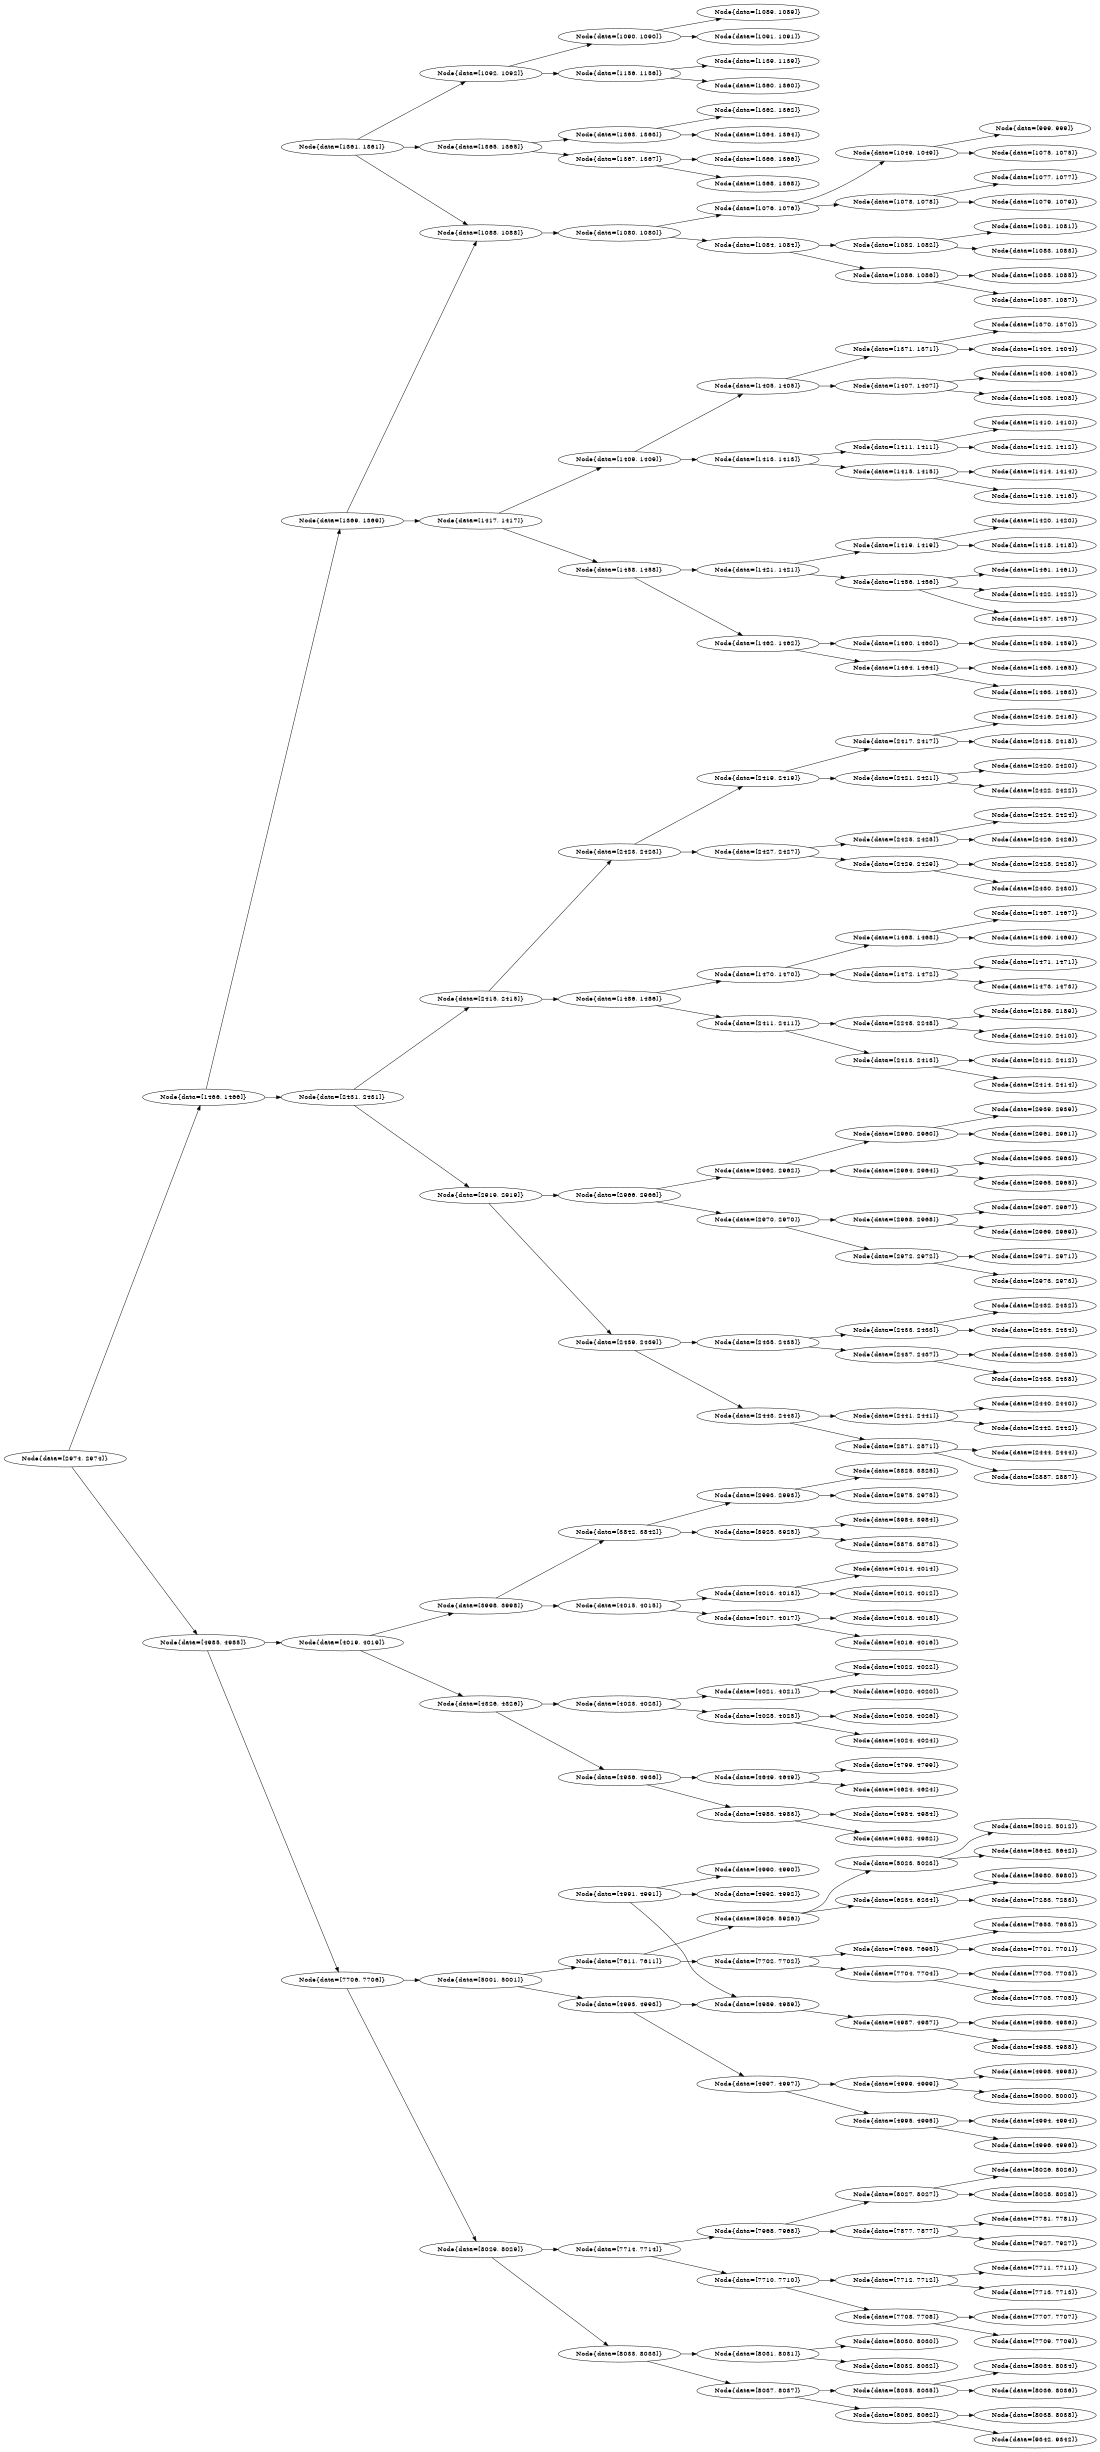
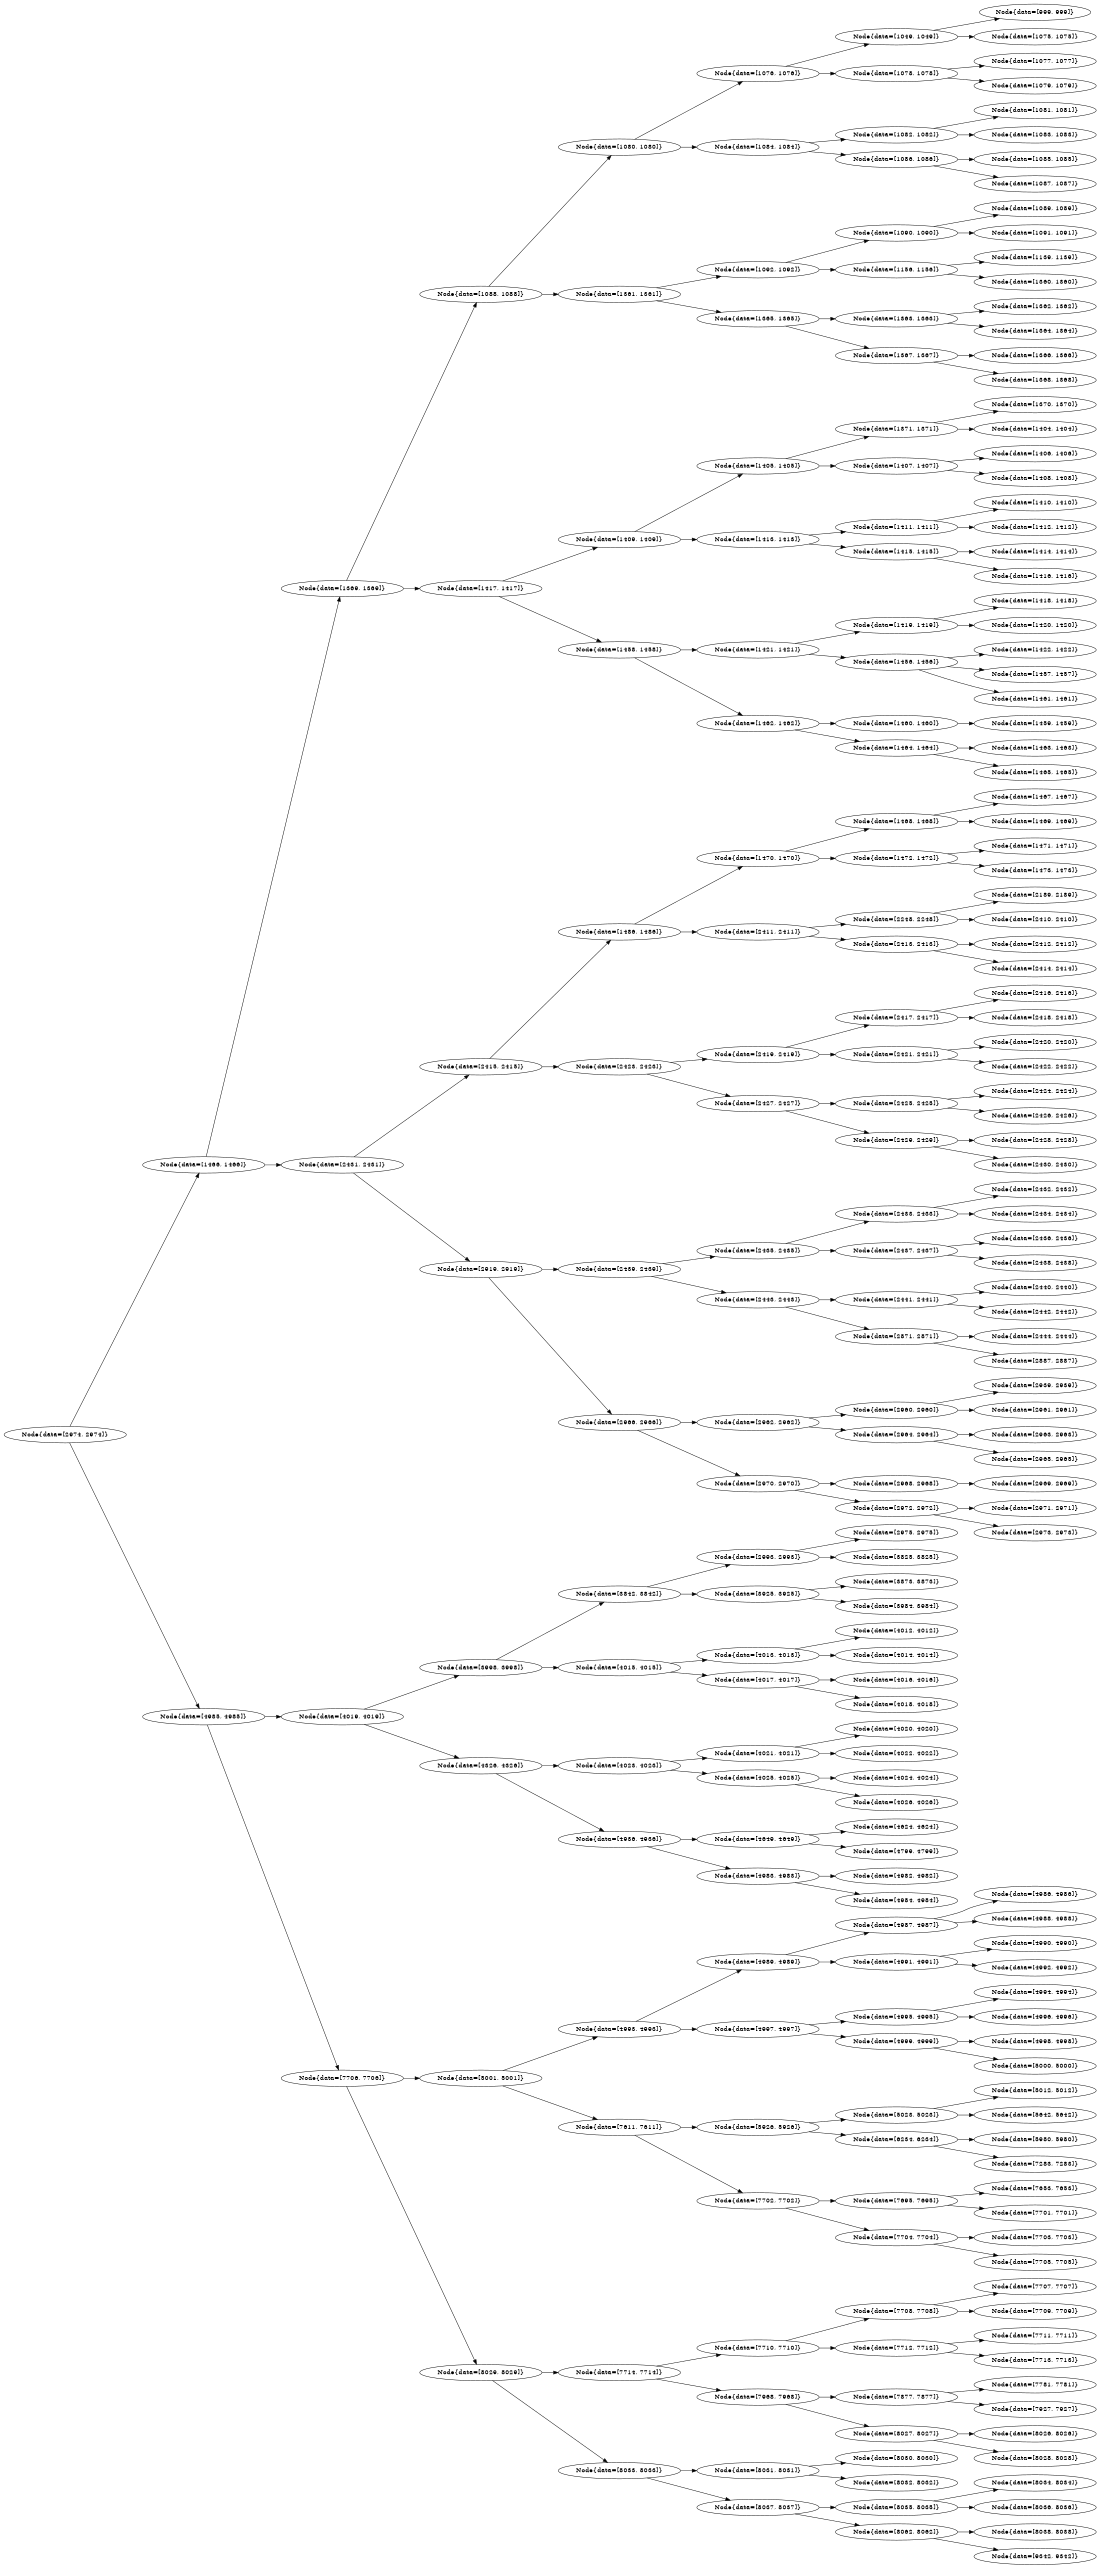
(410, 189) -> (548, 294)
(1035, 1208) -> none
(681, 1950) -> (825, 1962)
